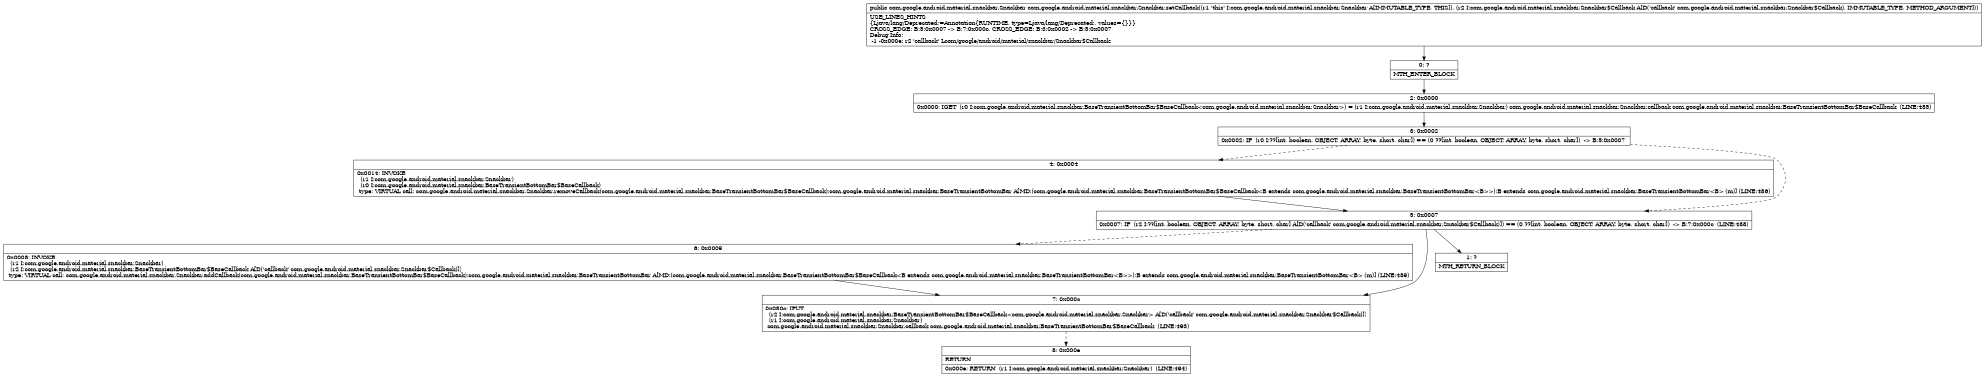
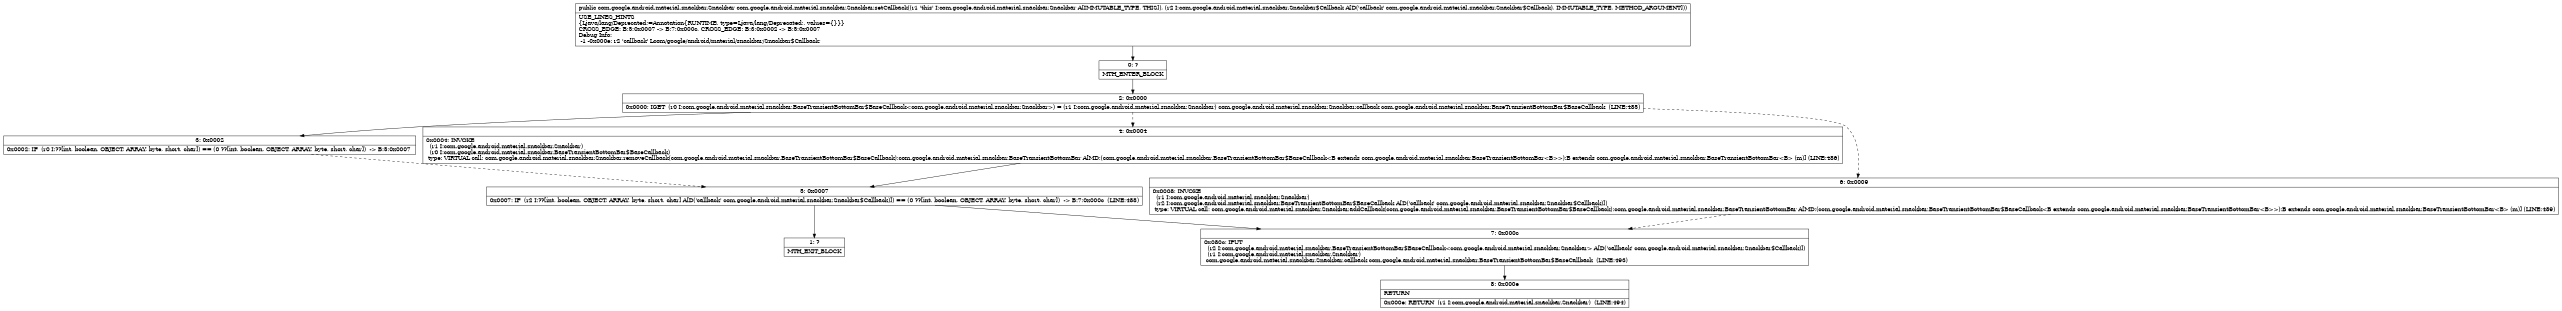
(1285, 152) -> (1133, 118)
(383, 174) -> (452, 141)
(1146, 237) -> (1771, 115)
(1471, 267) -> (814, 252)
(885, 288) -> (1681, 221)
(1066, 337) -> (1505, 271)
